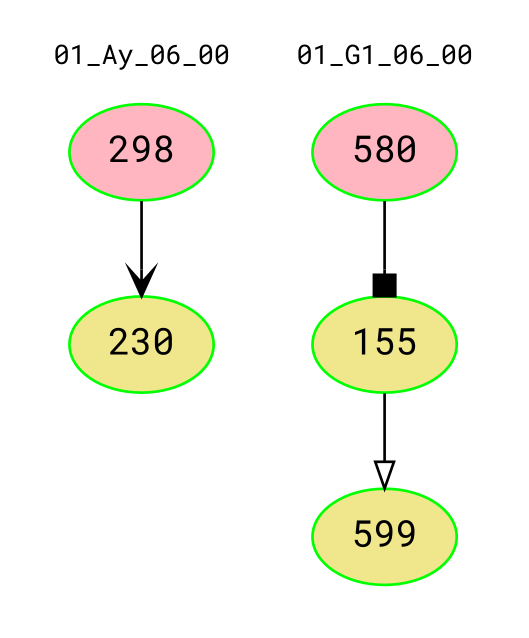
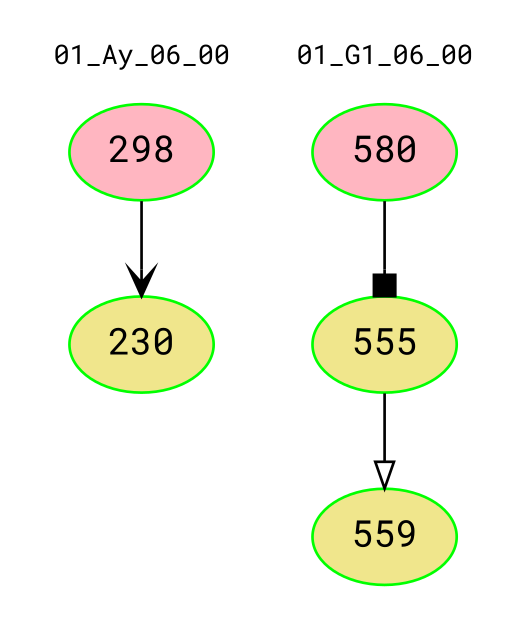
(385, 345) -> (385, 345)
(385, 537) -> (385, 537)
